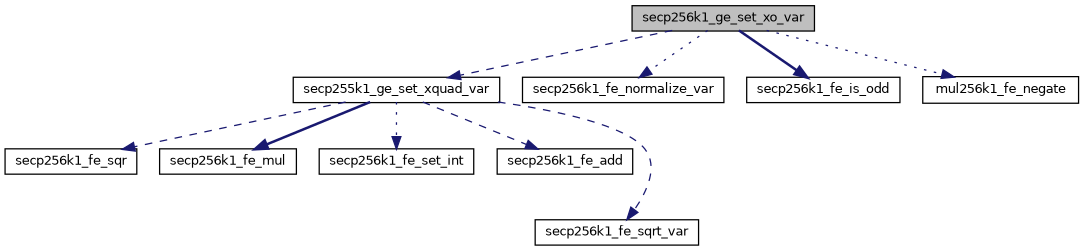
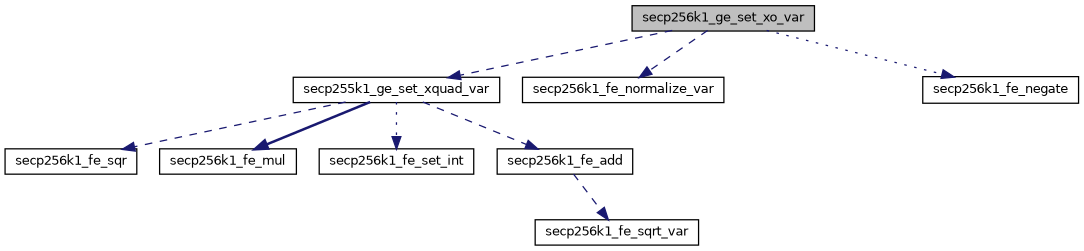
(679, 50) -> (679, 50)
(823, 90) -> none
(1001, 90) -> (1001, 90)
(606, 126) -> (587, 192)
